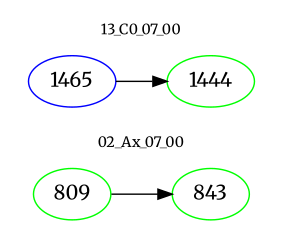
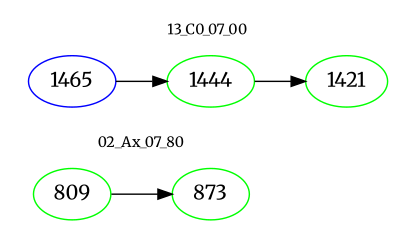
none -> (347, 81)
(141, 143) -> (141, 143)
(211, 194) -> (211, 194)
